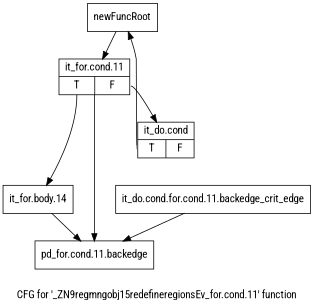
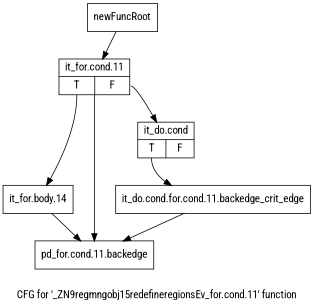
(136, 99) -> (155, 171)
